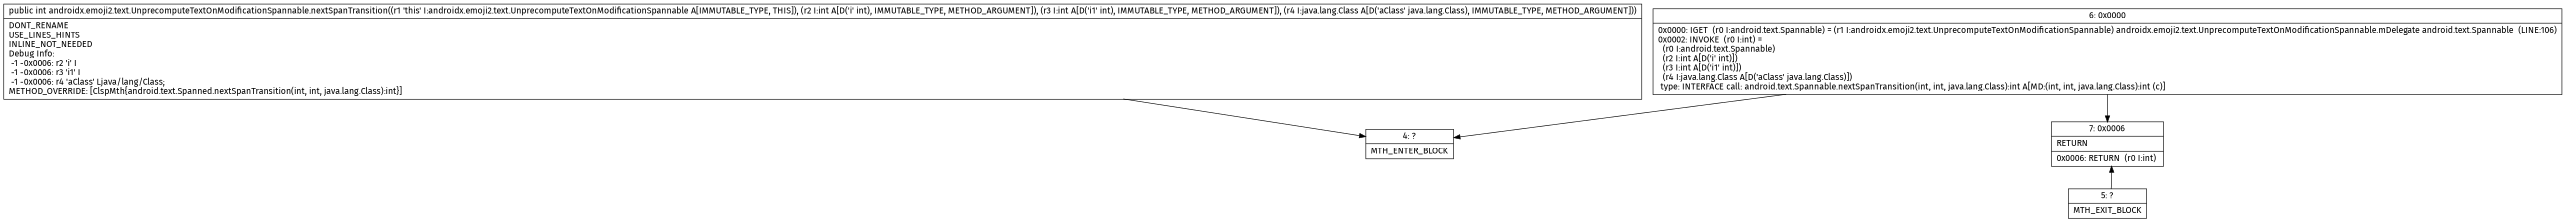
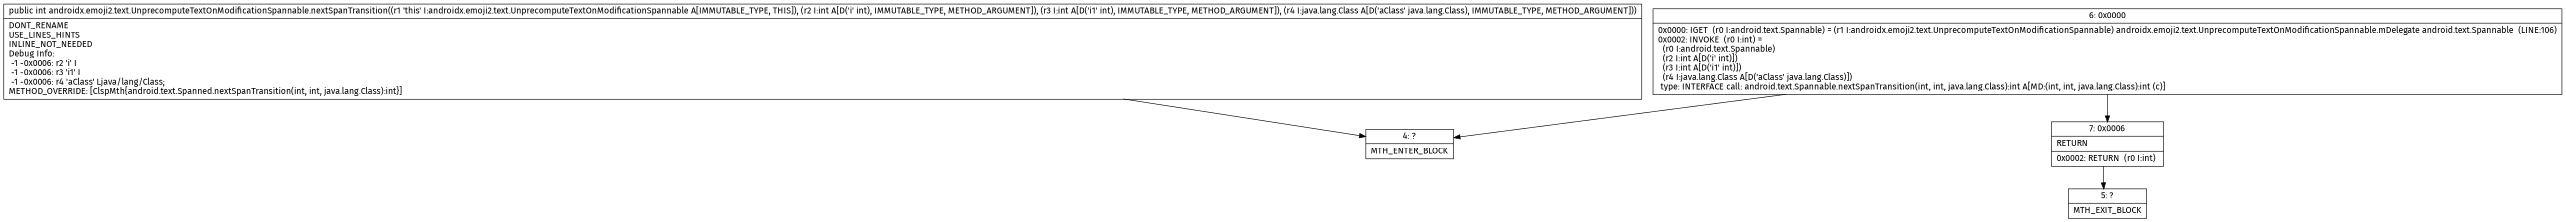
(2107, 158) -> (2107, 158)
(2112, 181) -> (2103, 174)
